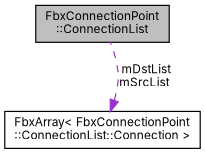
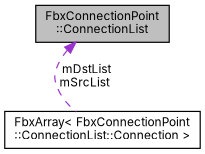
(118, 71) -> (56, 83)
